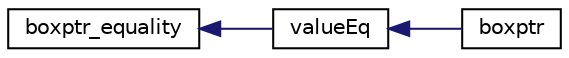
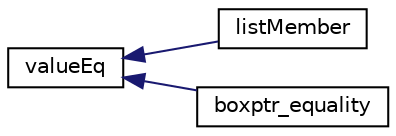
(247, 29) -> (170, 86)
(511, 29) -> (293, 29)
